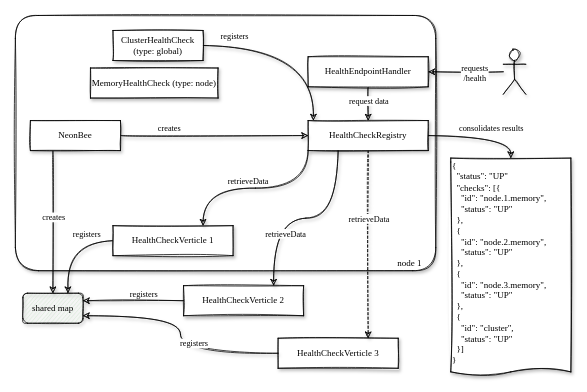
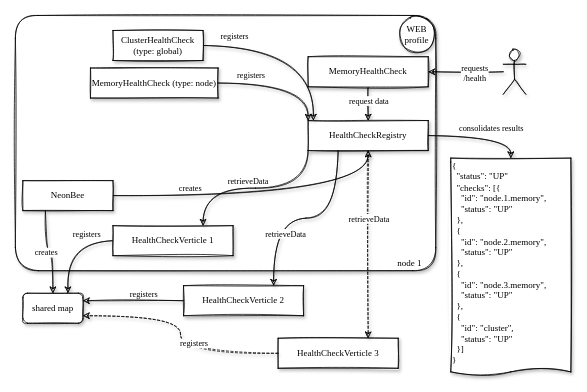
none -> (417, 34)
(368, 72) -> (368, 72)
none -> (269, 87)
(75, 135) -> (68, 195)
(53, 308) -> (53, 308)
(138, 317) -> (138, 317)
